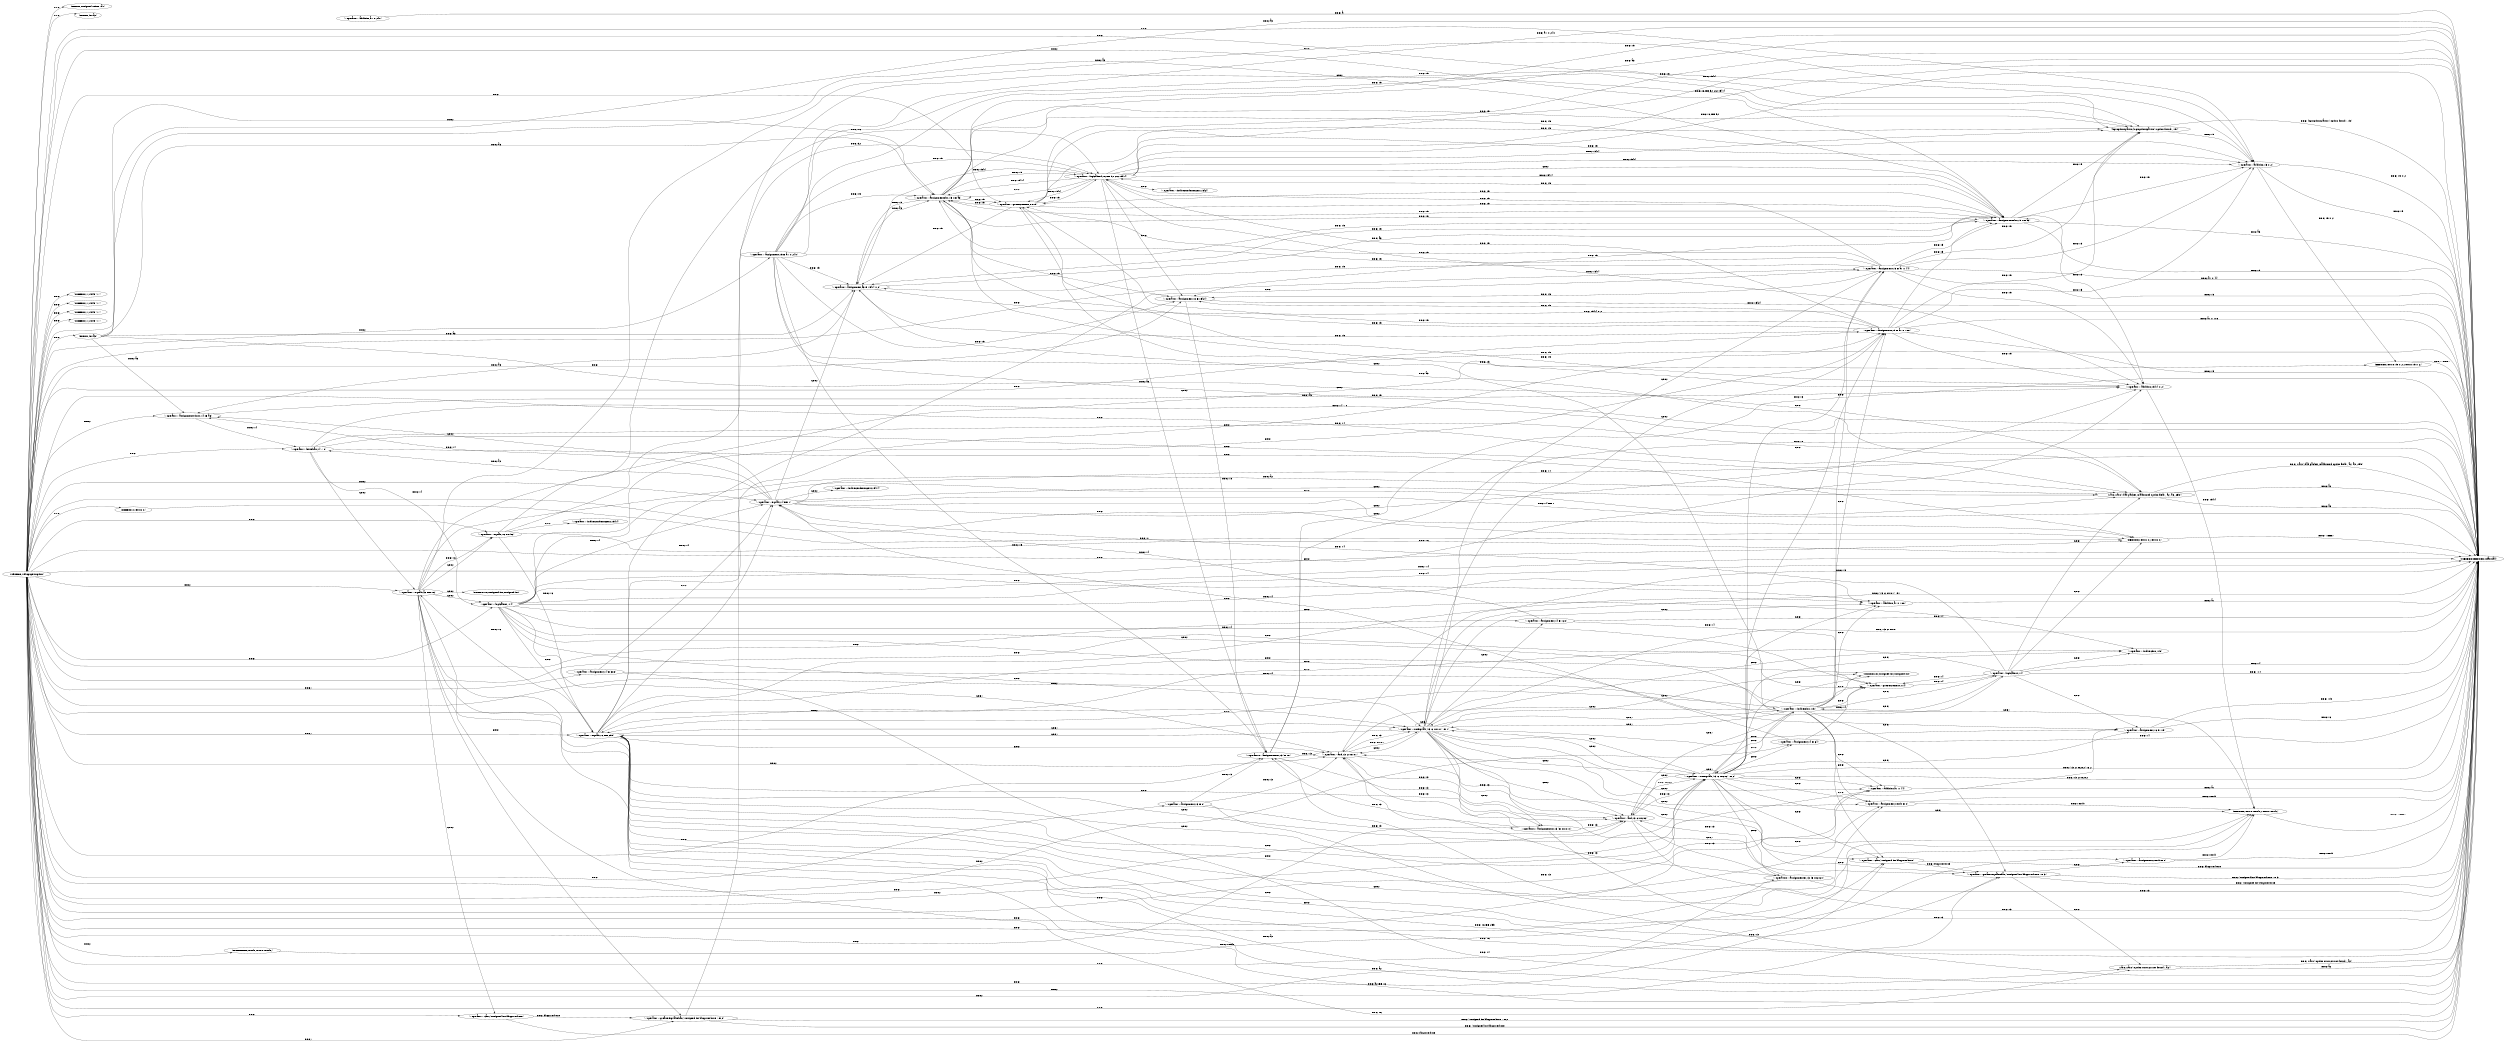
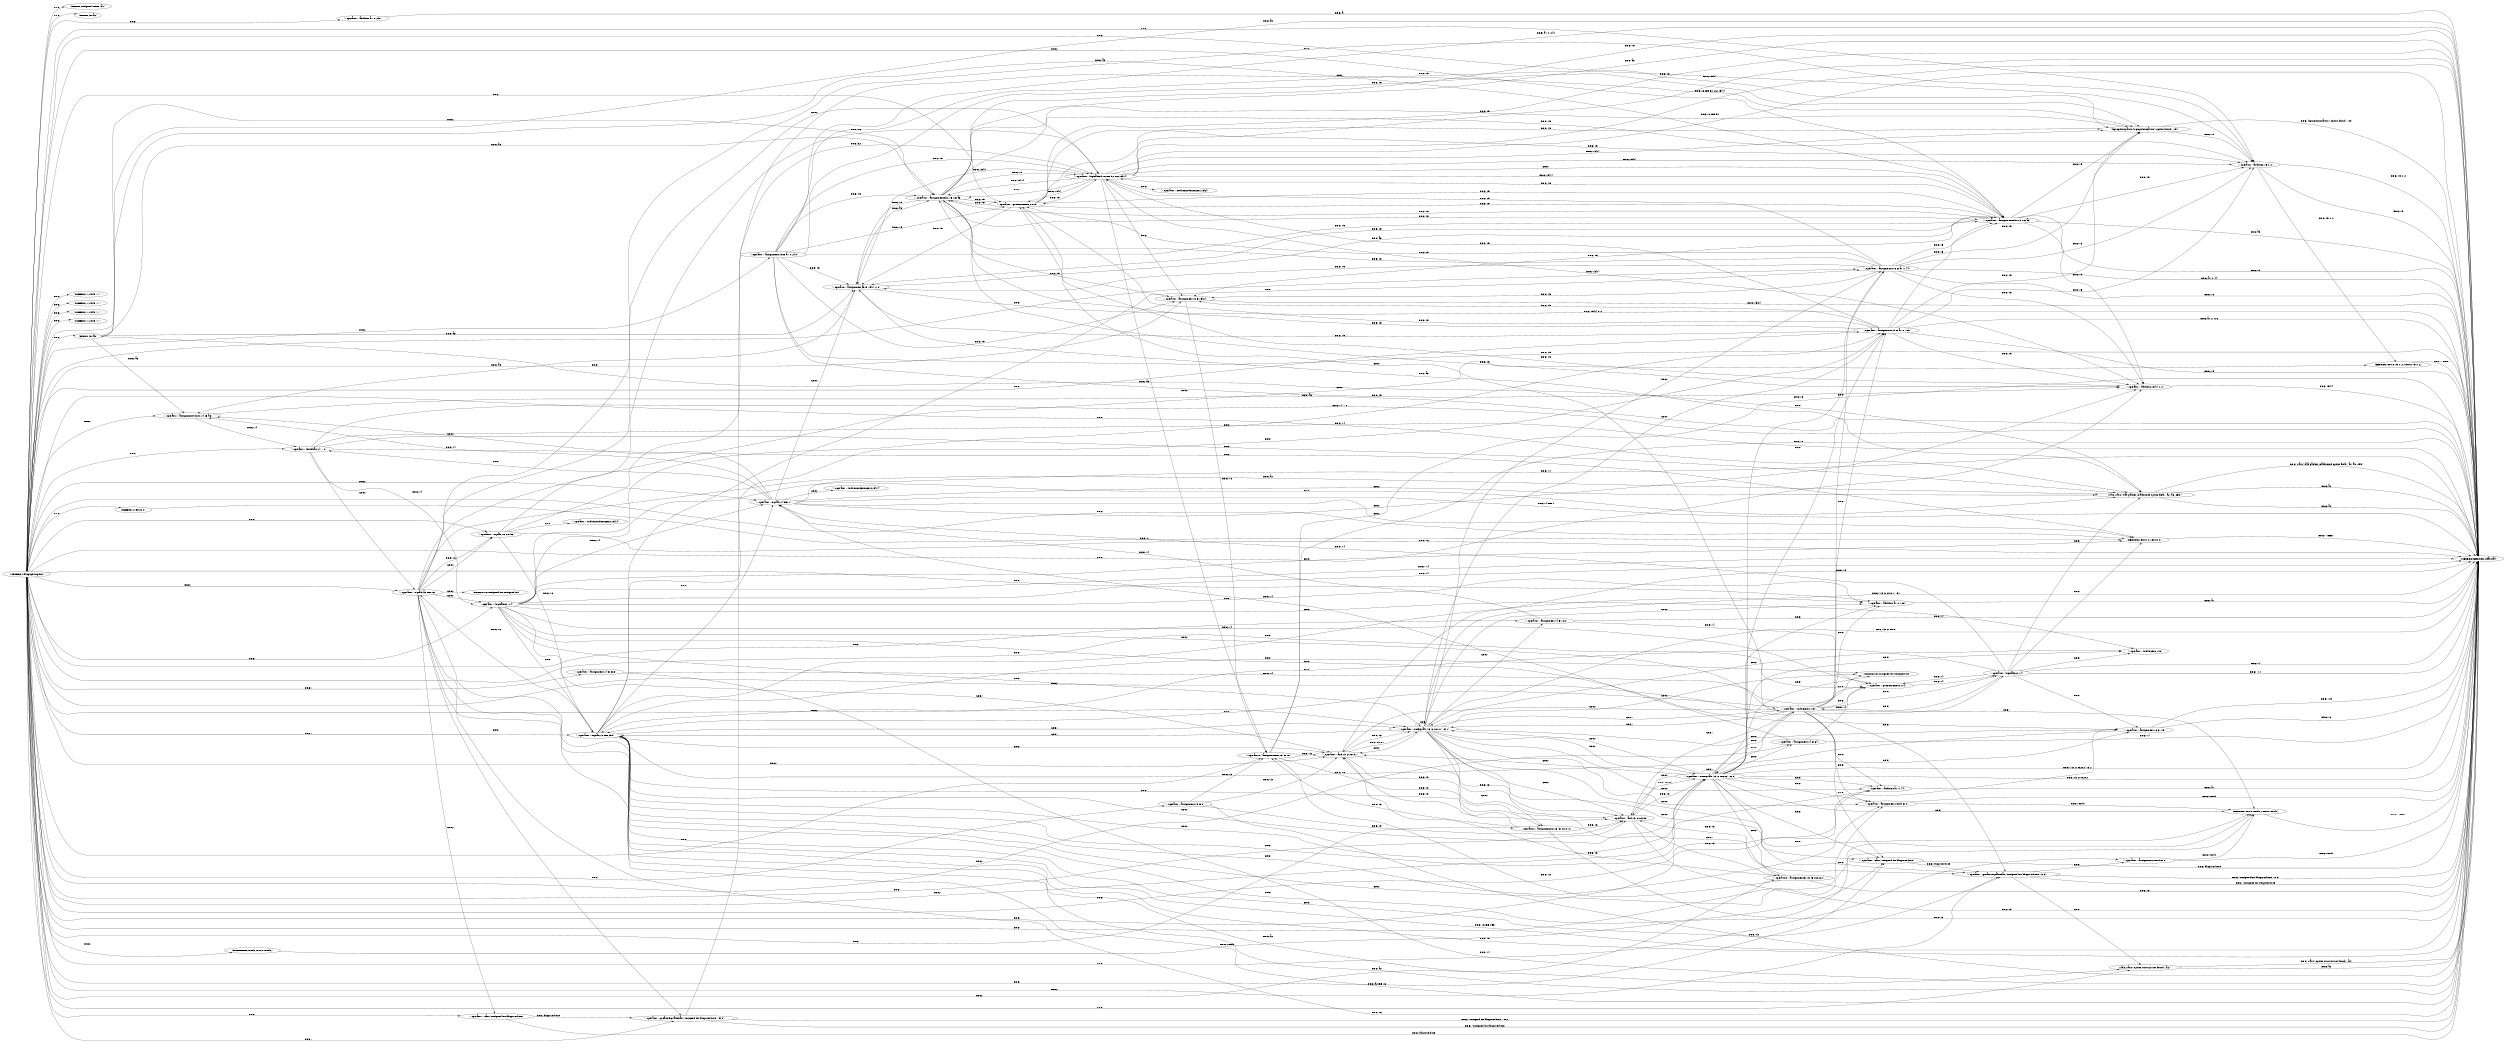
none -> (53, 31)
none -> (670, 234)
(496, 461) -> (496, 461)
(966, 528) -> (895, 230)
(690, 593) -> none
(2220, 593) -> (2381, 397)
none -> (1363, 773)
